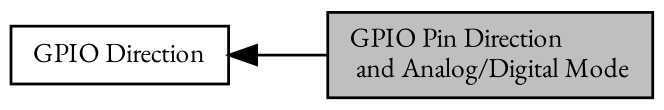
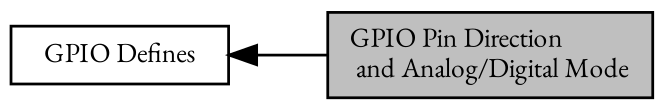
(120, 55) -> (120, 55)
